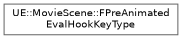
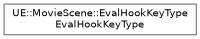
(91, 19) -> (100, 19)
